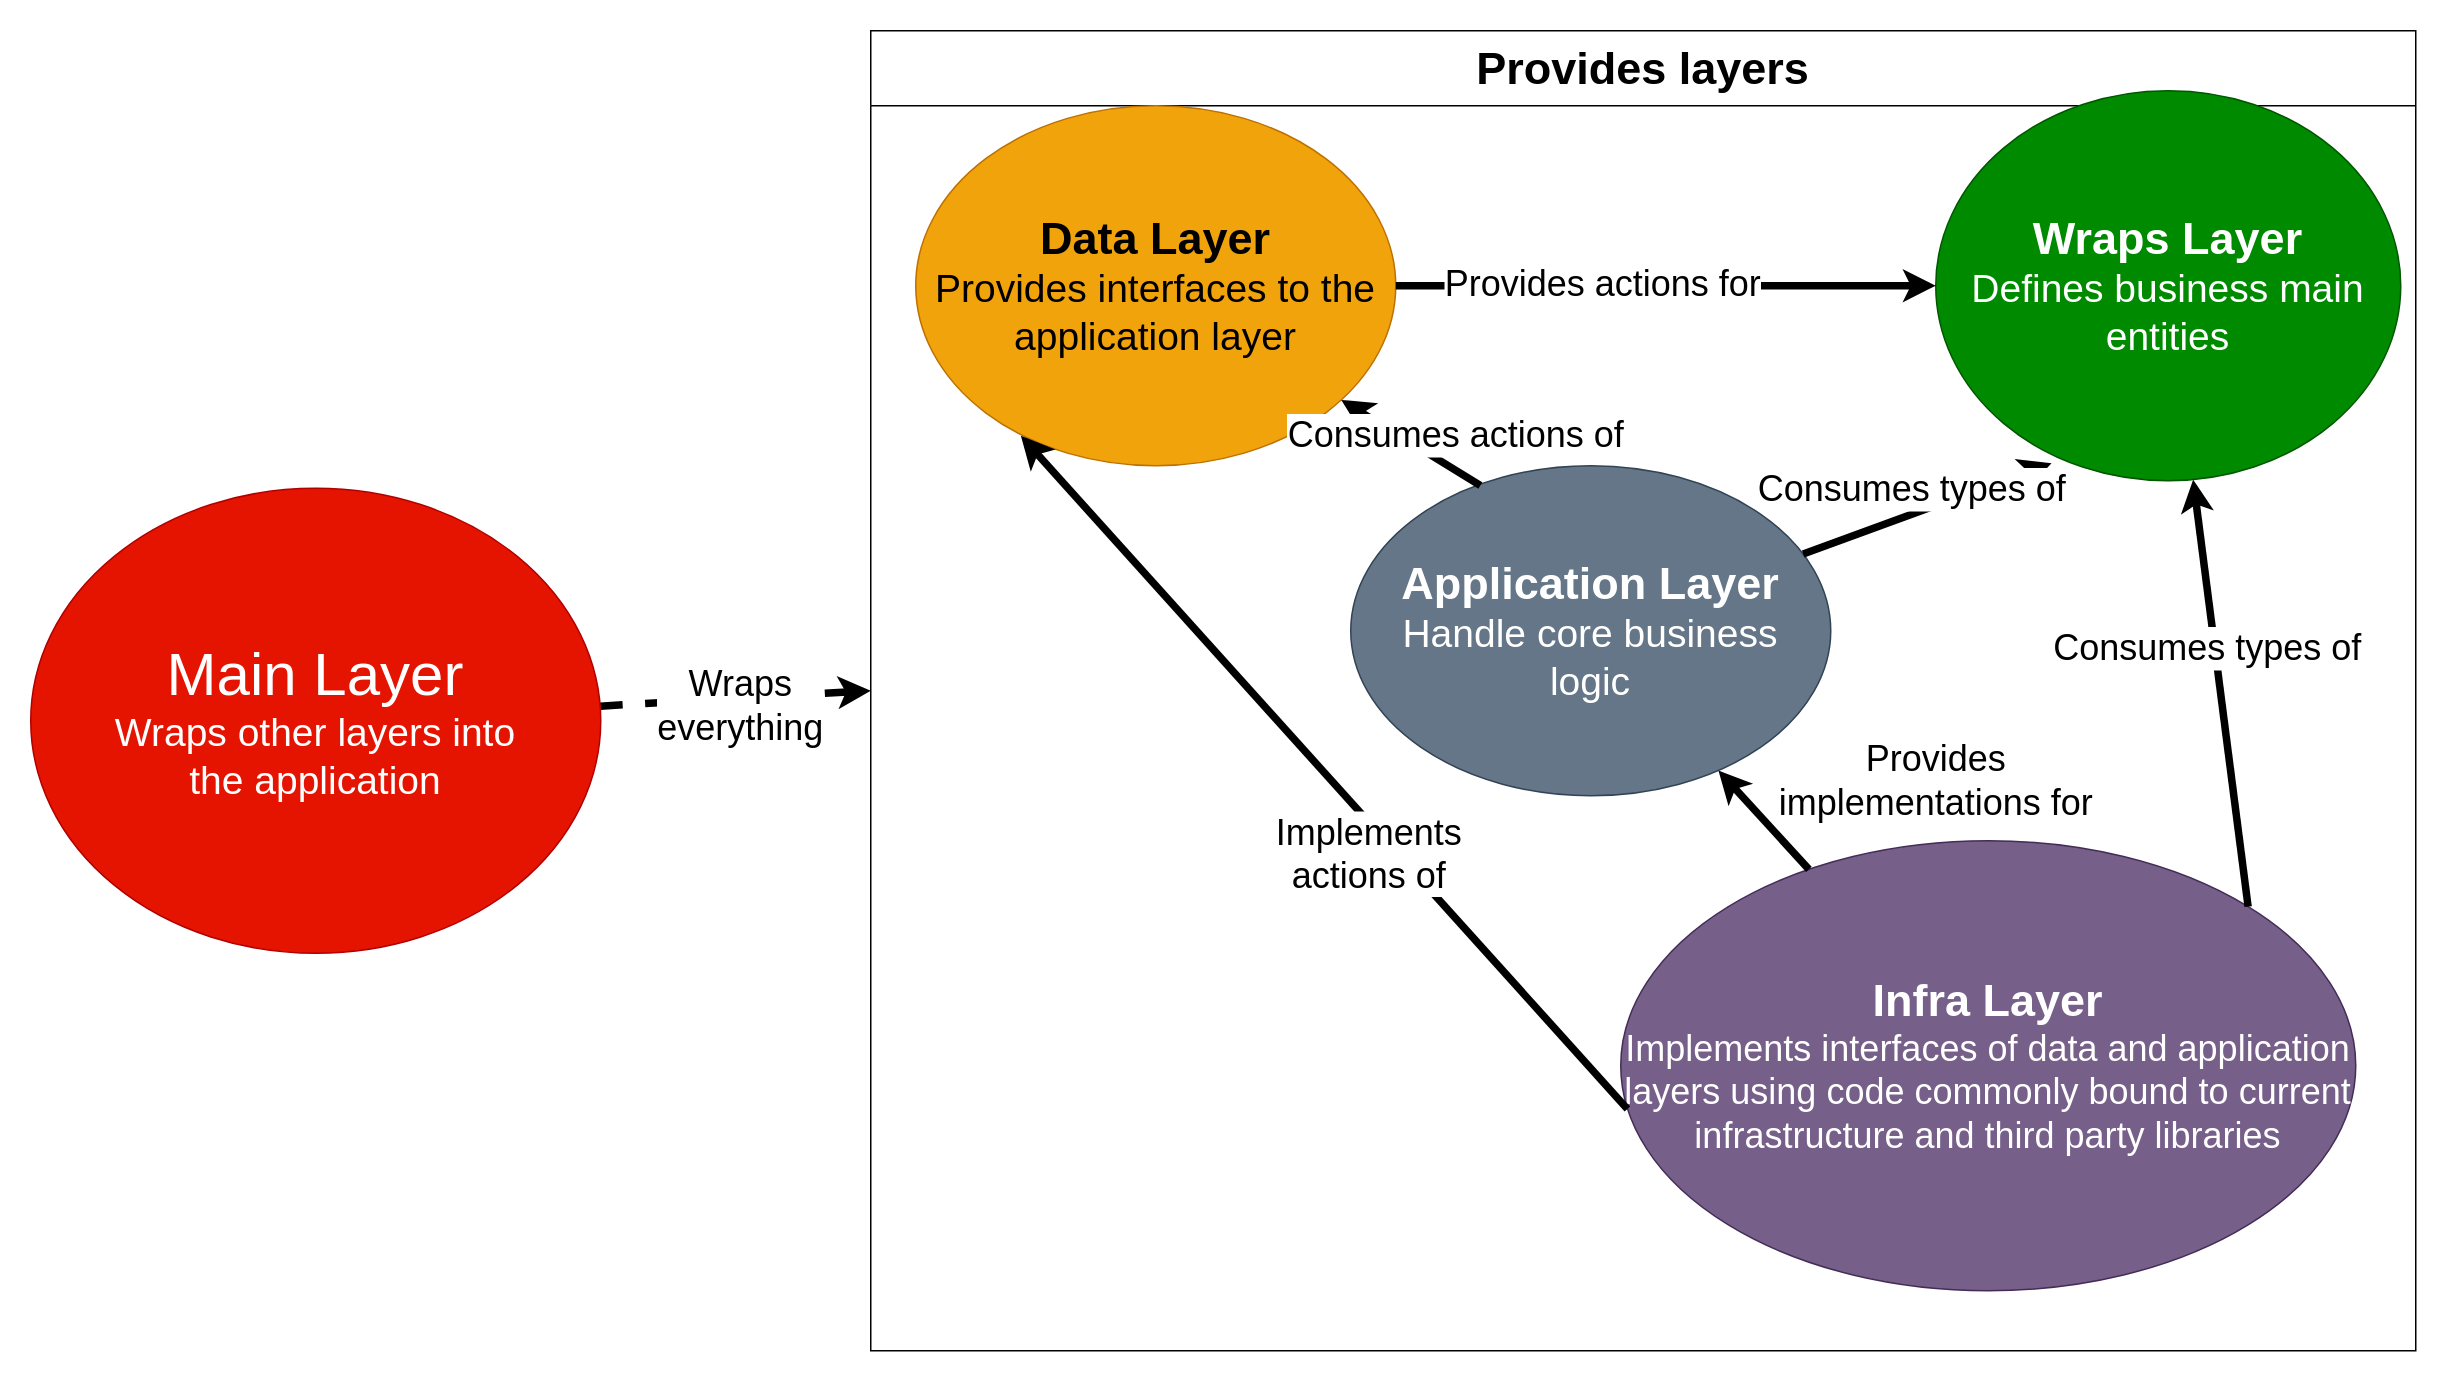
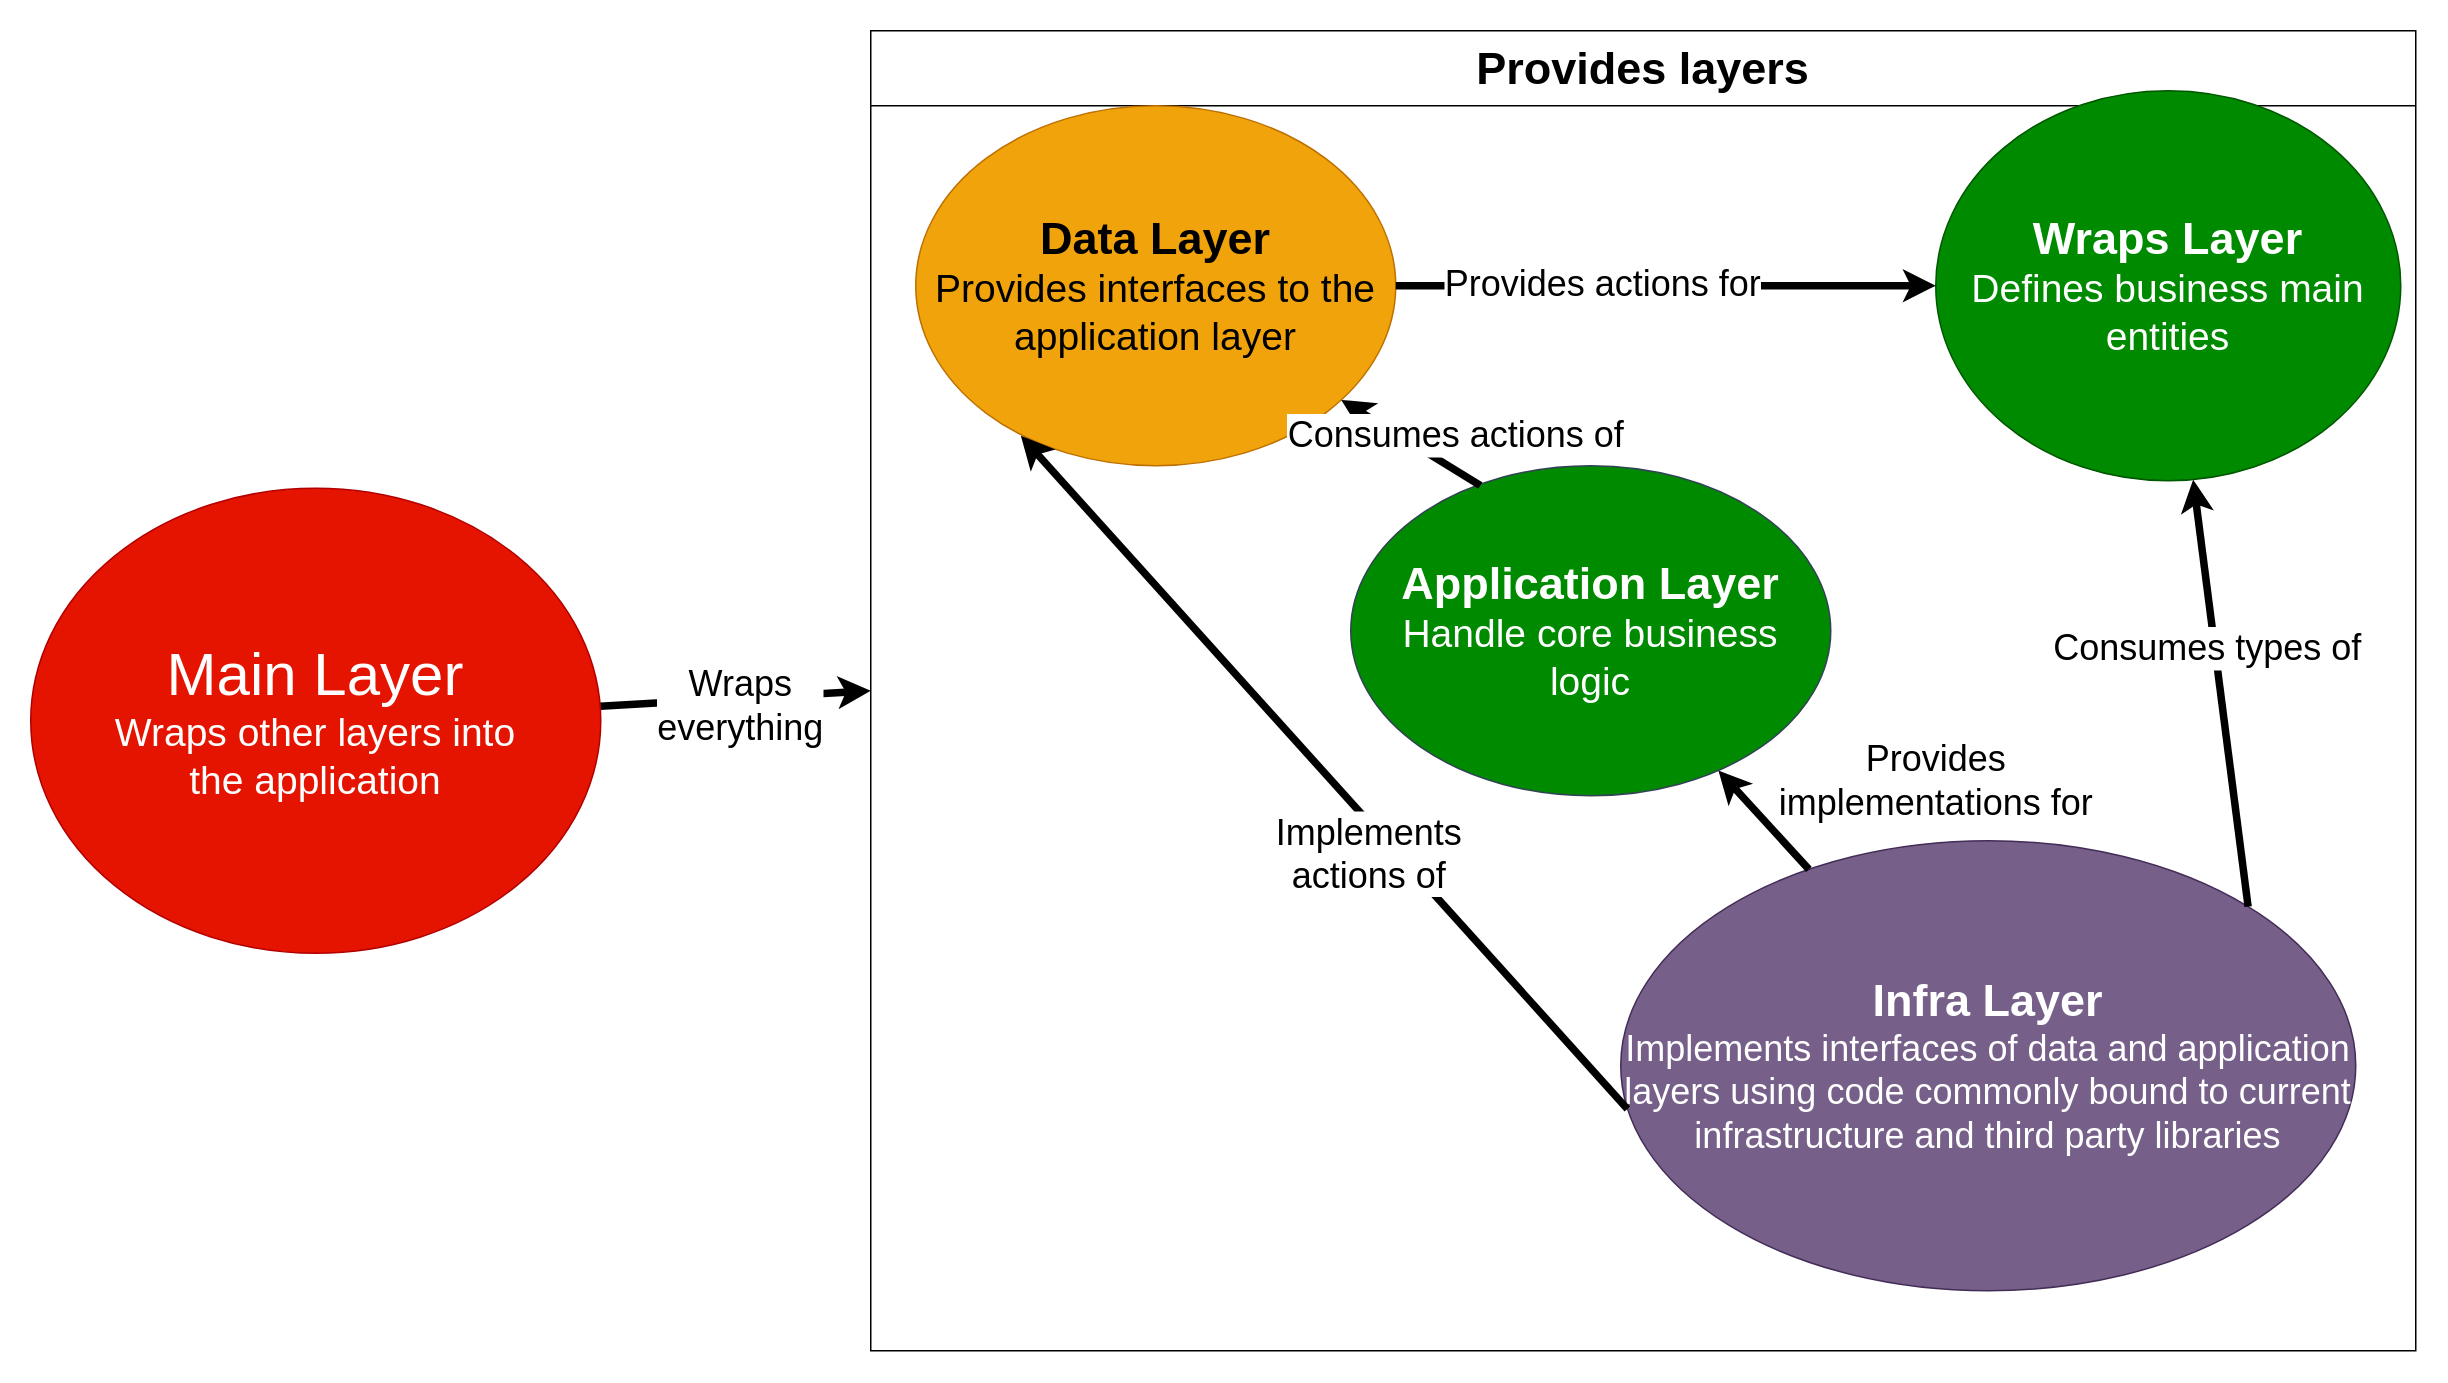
(1863, 532) -> none
(1591, 631) -> (1591, 631)
(633, 704) -> (633, 704)
